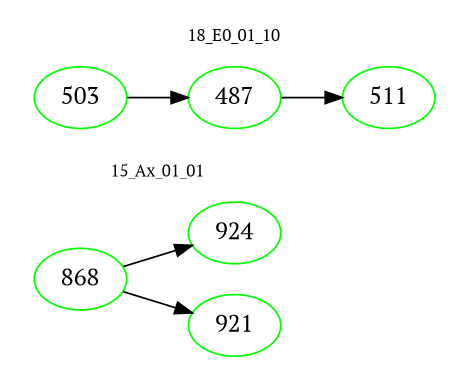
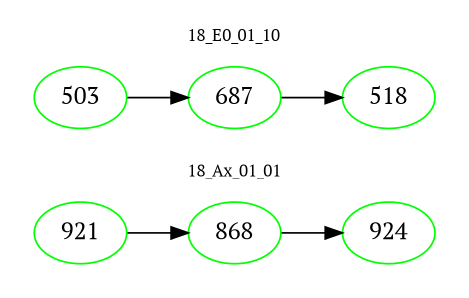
(235, 98) -> (235, 98)
(389, 98) -> (389, 98)
(158, 172) -> (235, 172)
(149, 300) -> (149, 233)
